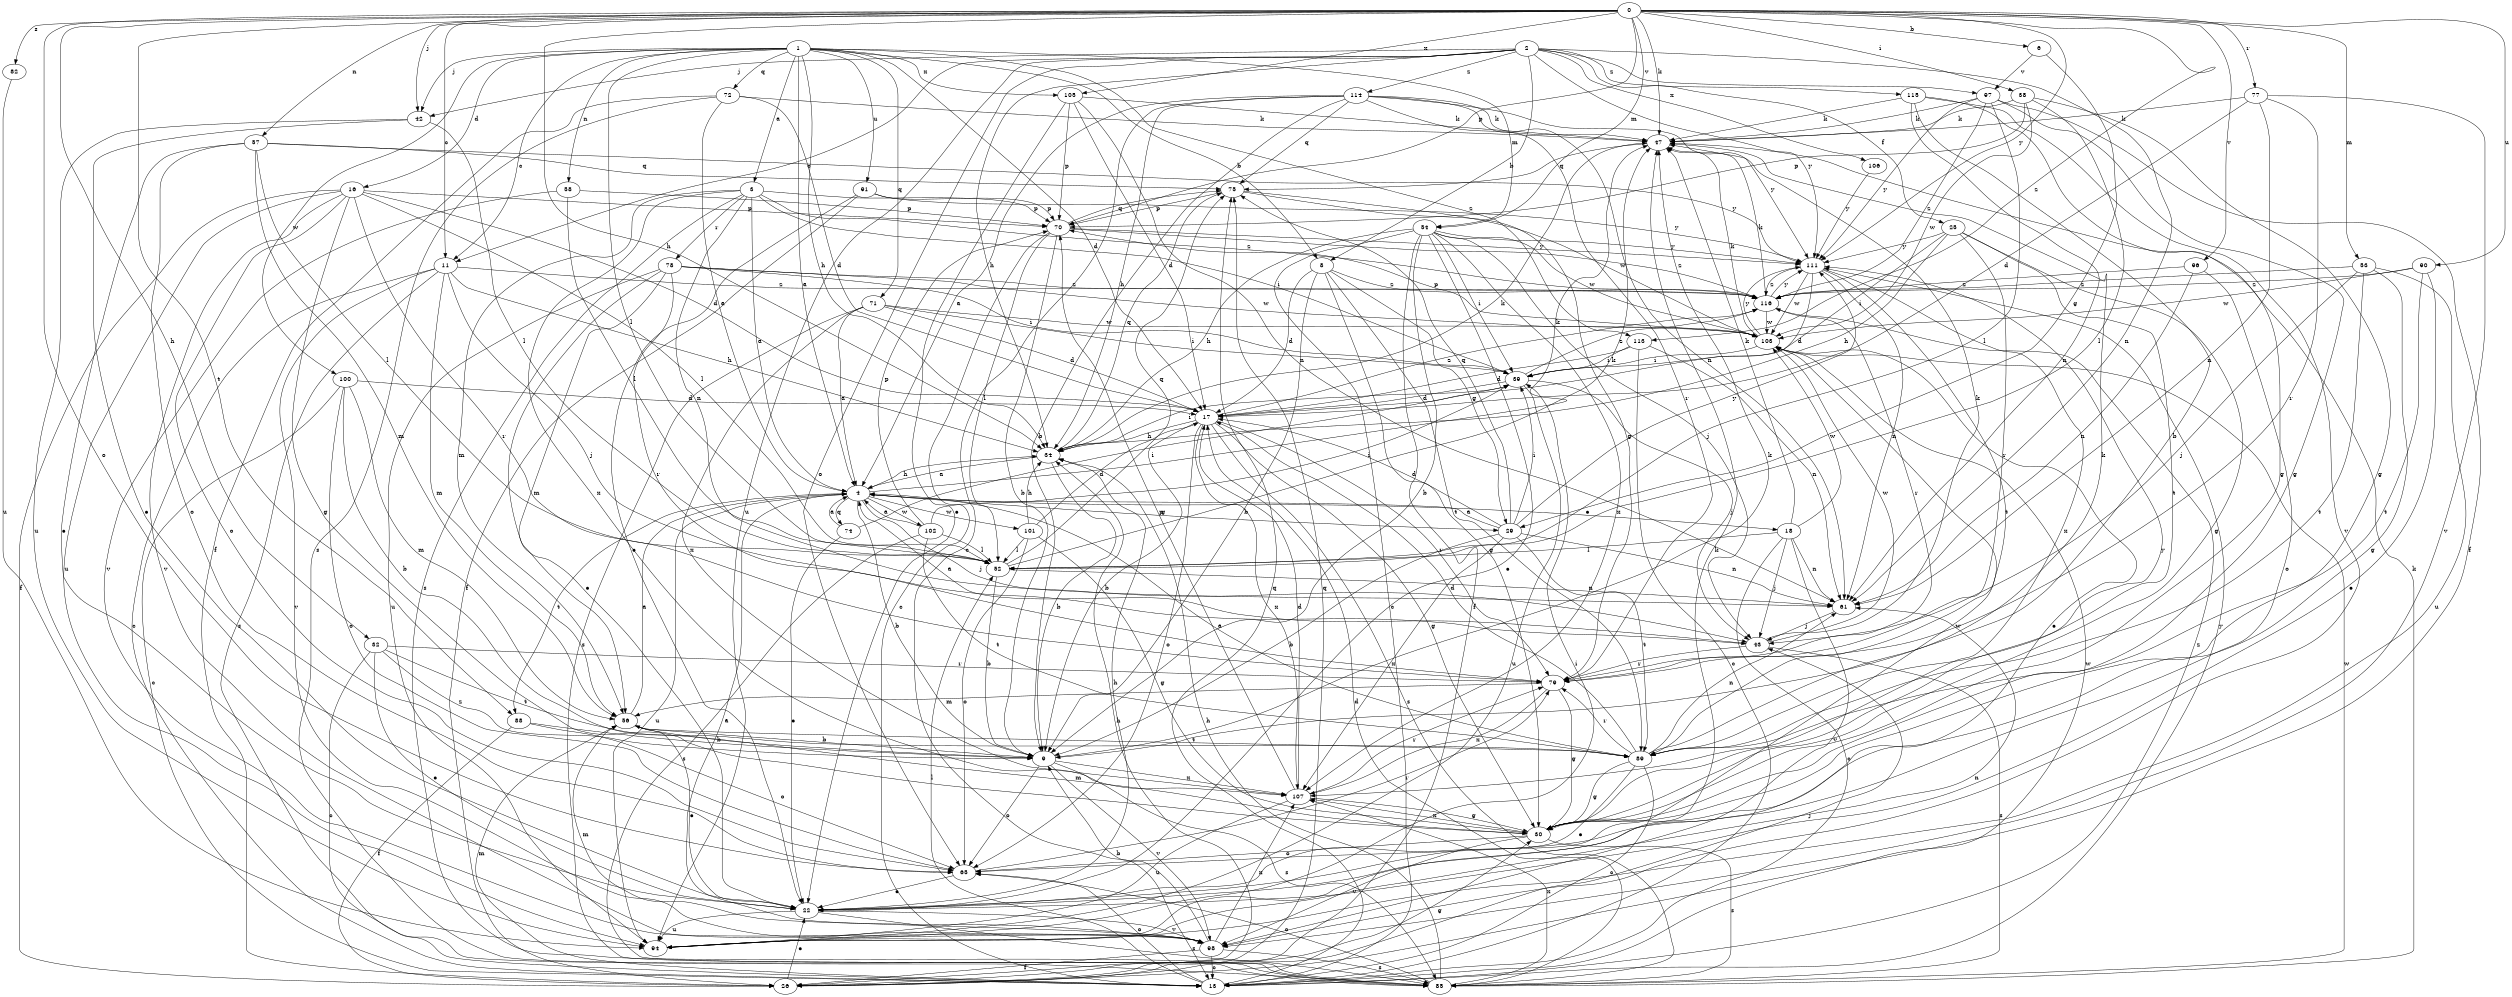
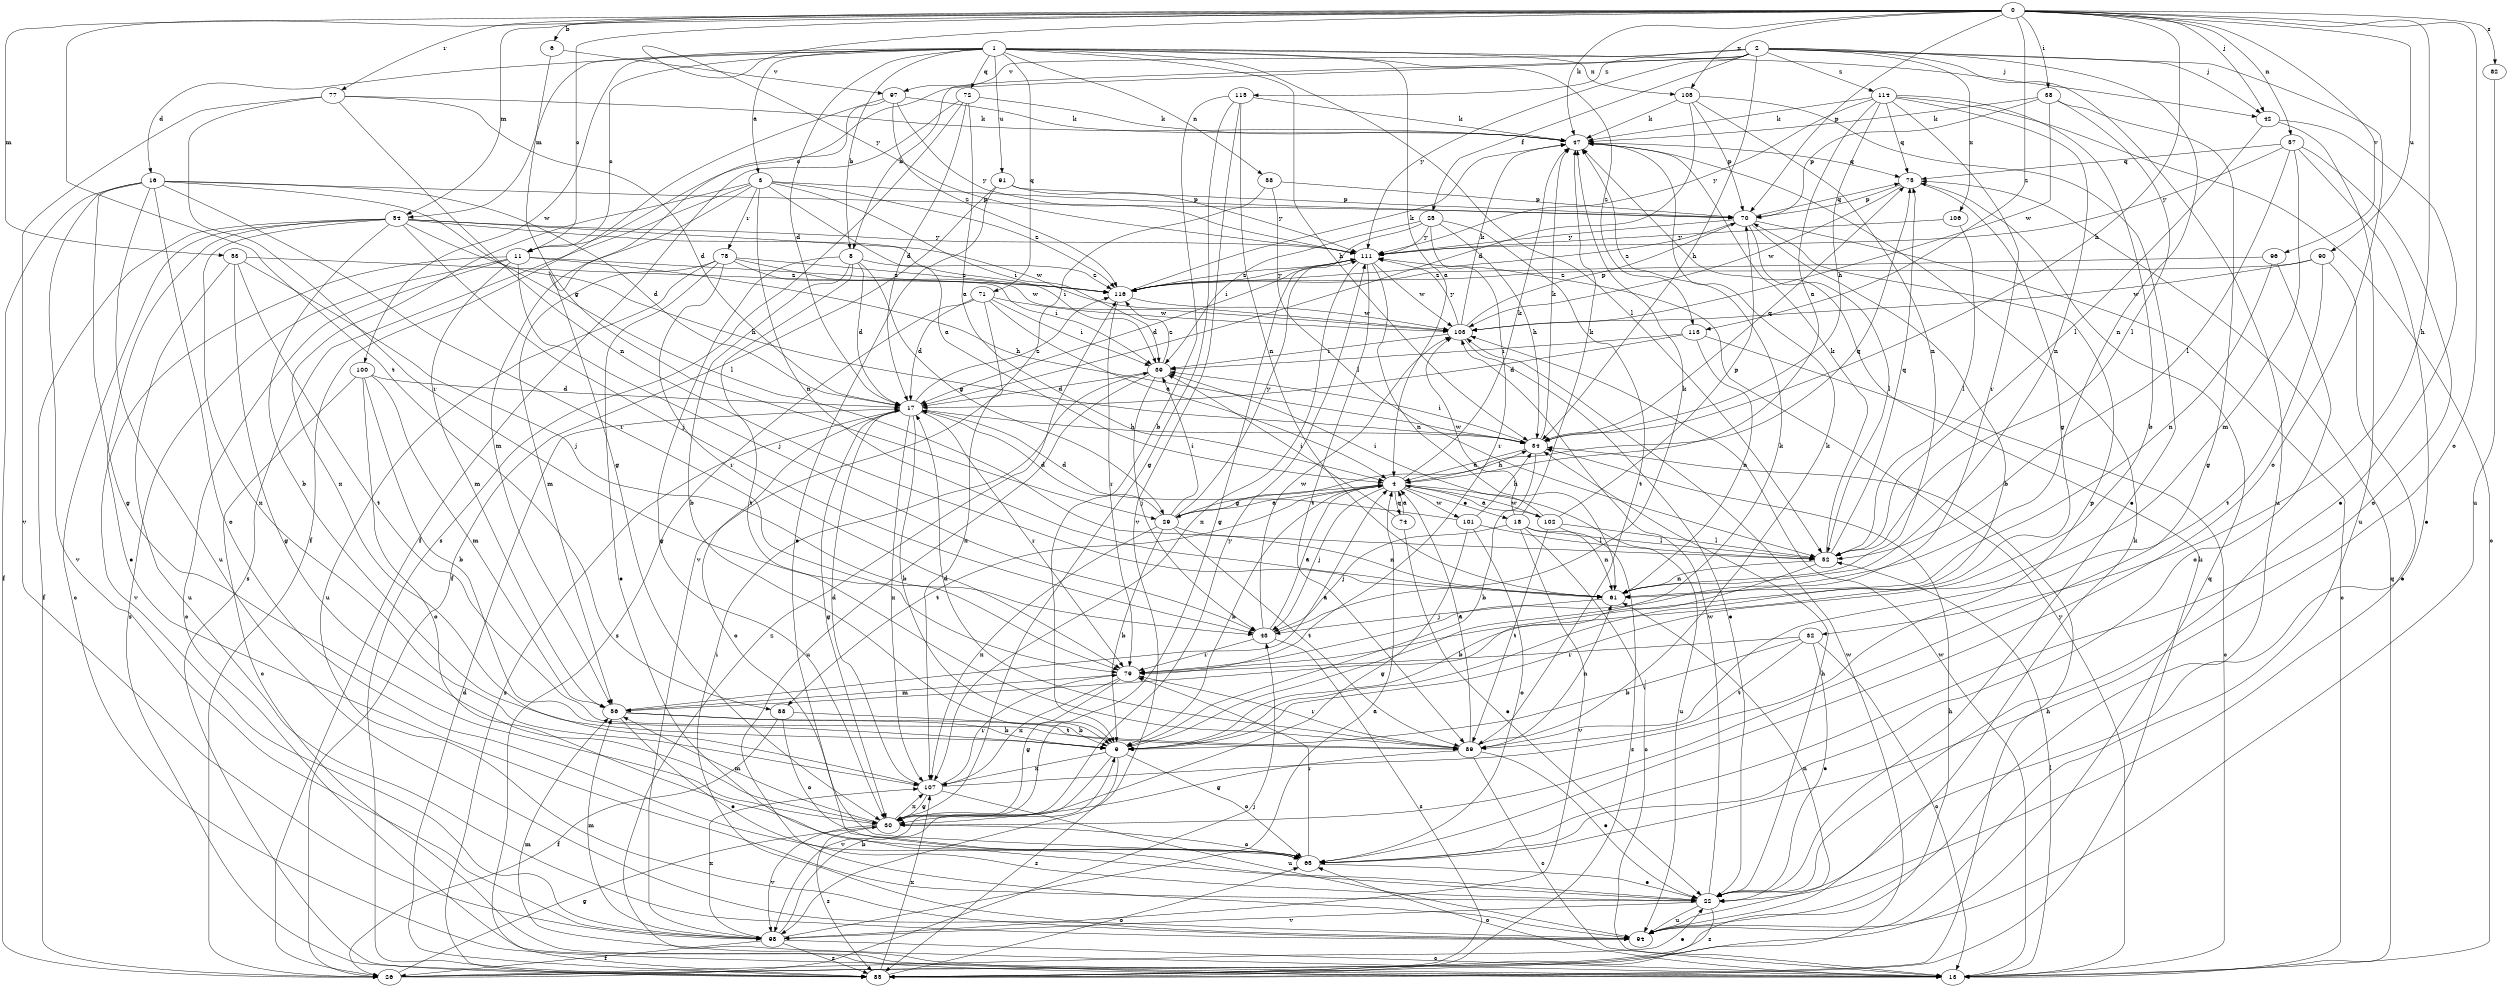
(1655, 460) -> (1951, 411)
(461, 702) -> (1628, 693)
